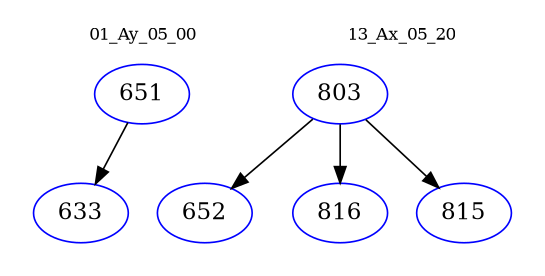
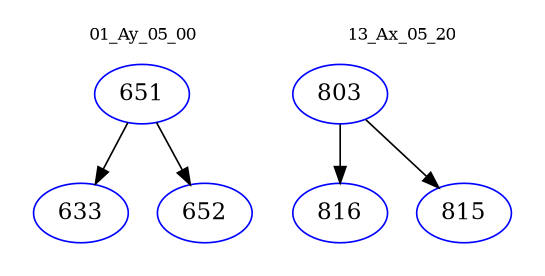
(291, 138) -> (169, 146)
